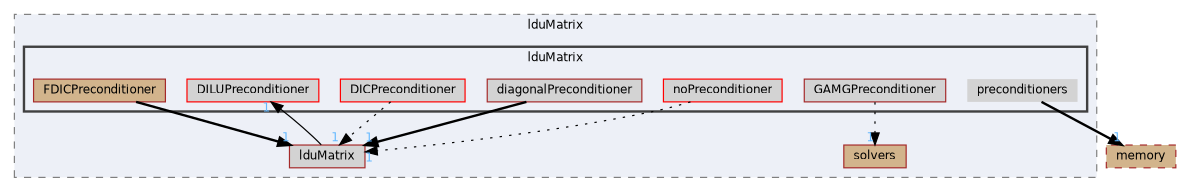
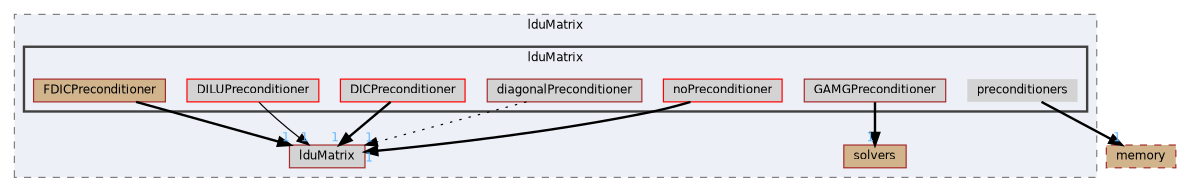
(370, 119) -> (370, 119)
(875, 119) -> (875, 119)
(452, 122) -> (452, 122)
(302, 126) -> (279, 121)
(535, 132) -> (535, 132)
